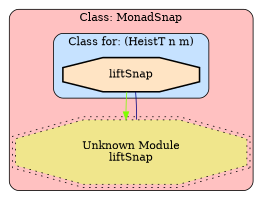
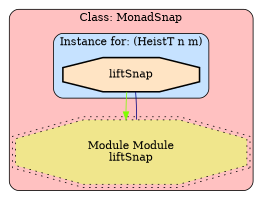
(131, 42) -> (131, 42)
(131, 152) -> (131, 152)
